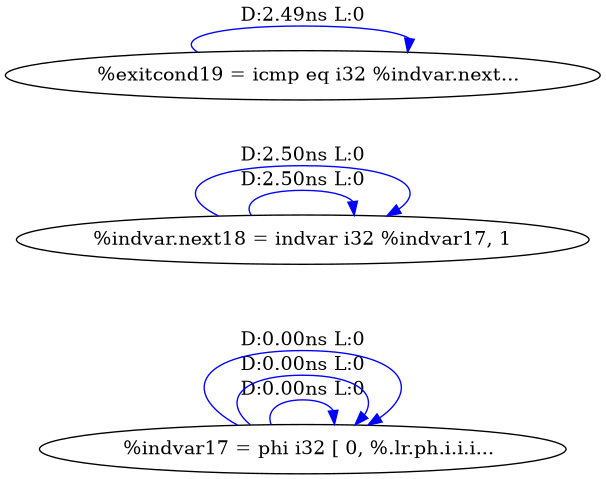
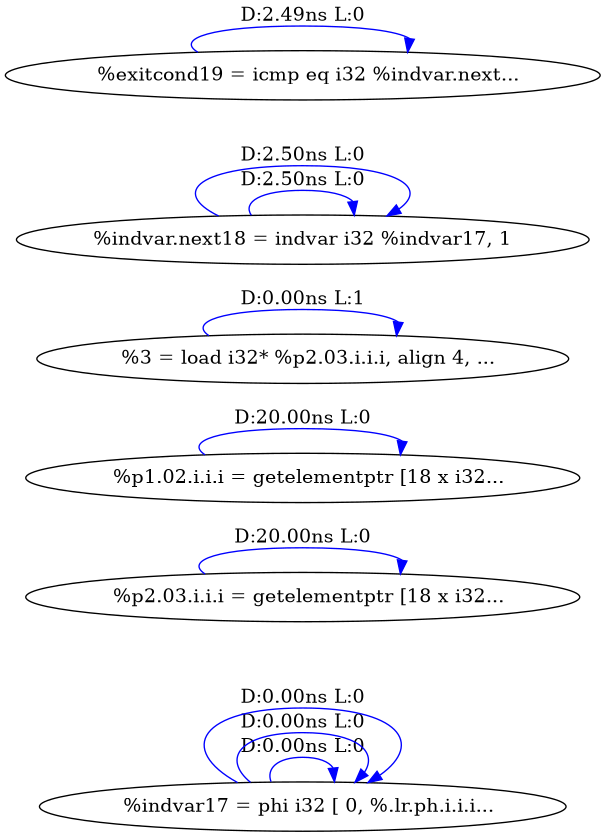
none -> (303, 359)
none -> (303, 478)
none -> (303, 597)
